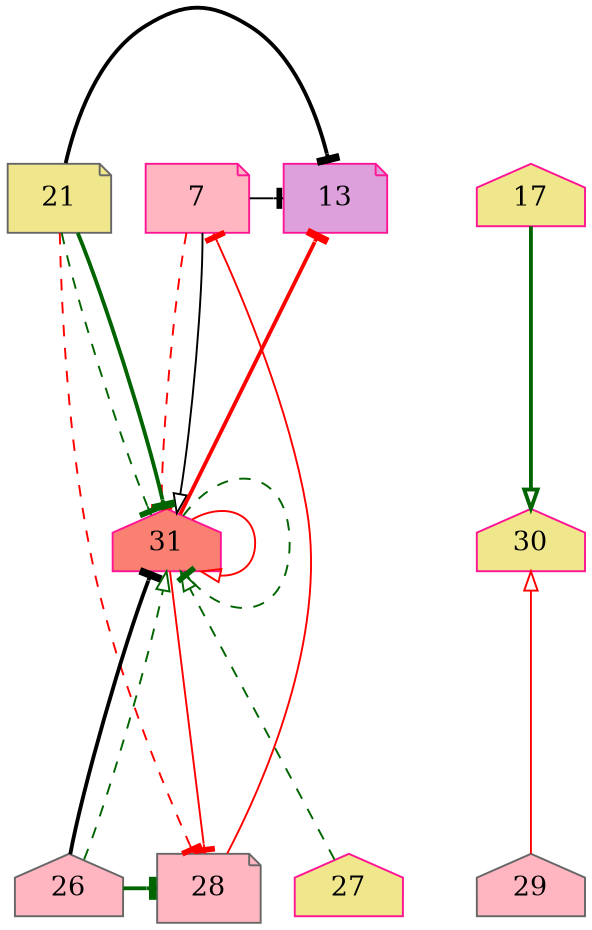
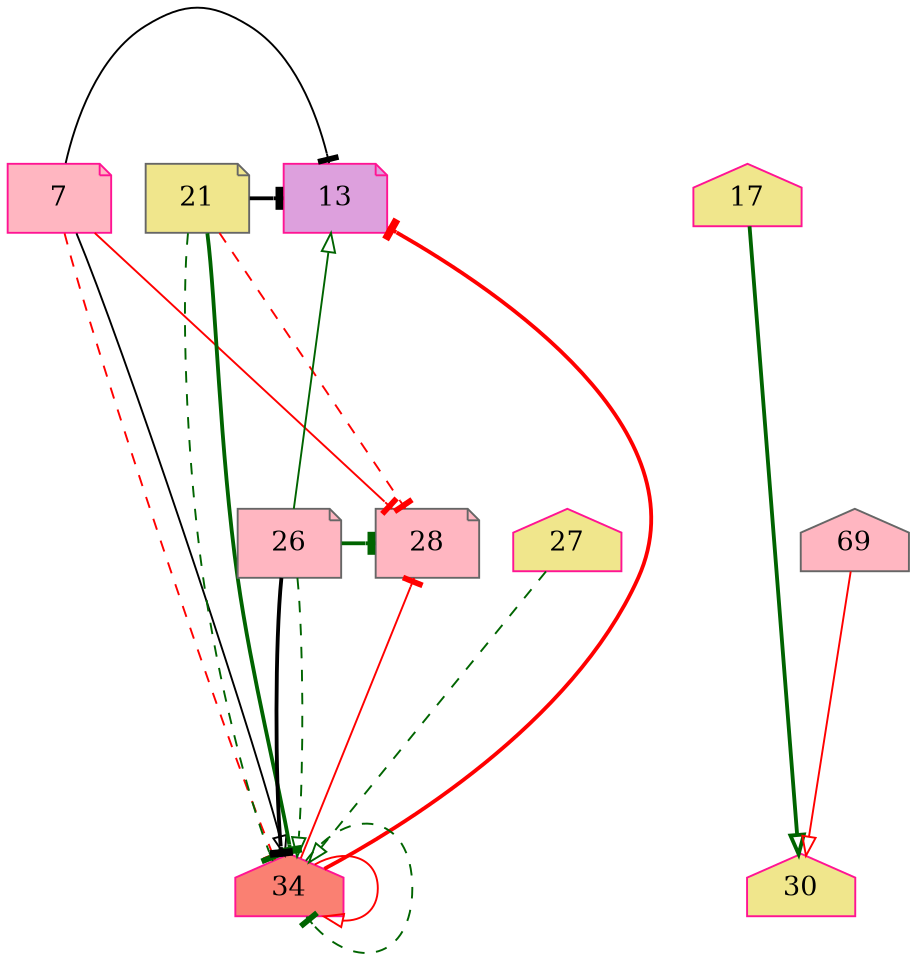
none -> (309, 393)
(167, 543) -> (289, 888)
(310, 547) -> (240, 367)
(69, 888) -> (289, 543)
(531, 888) -> (855, 543)
